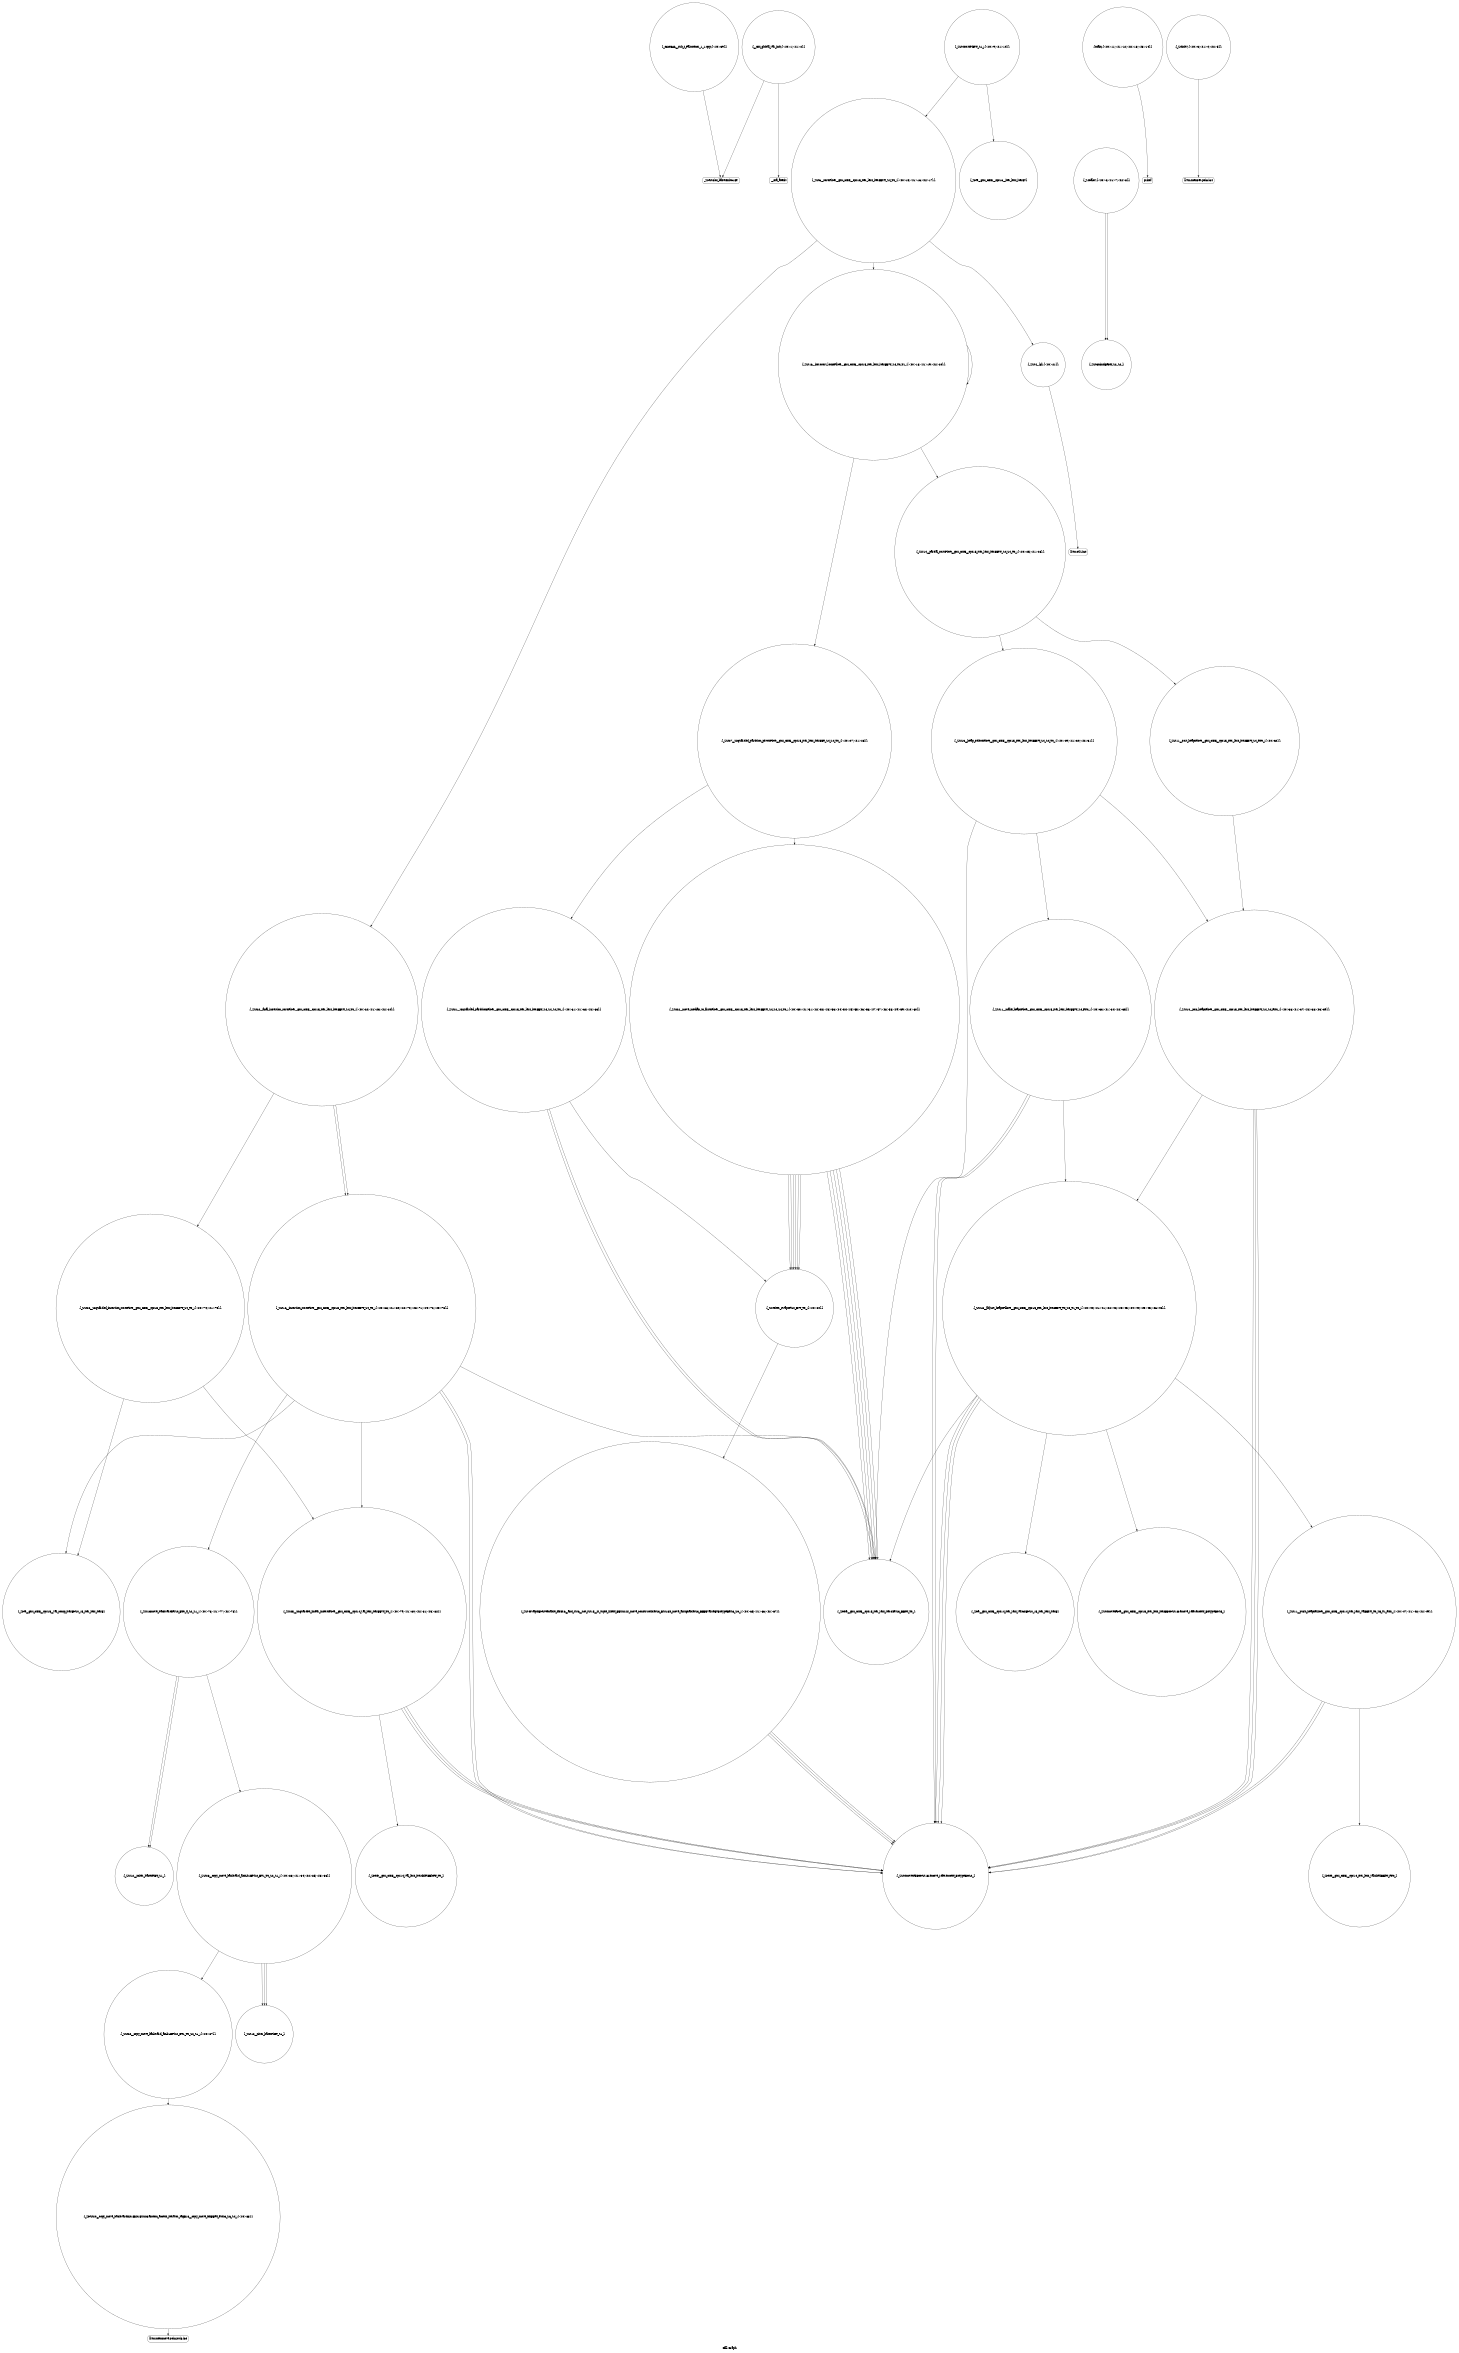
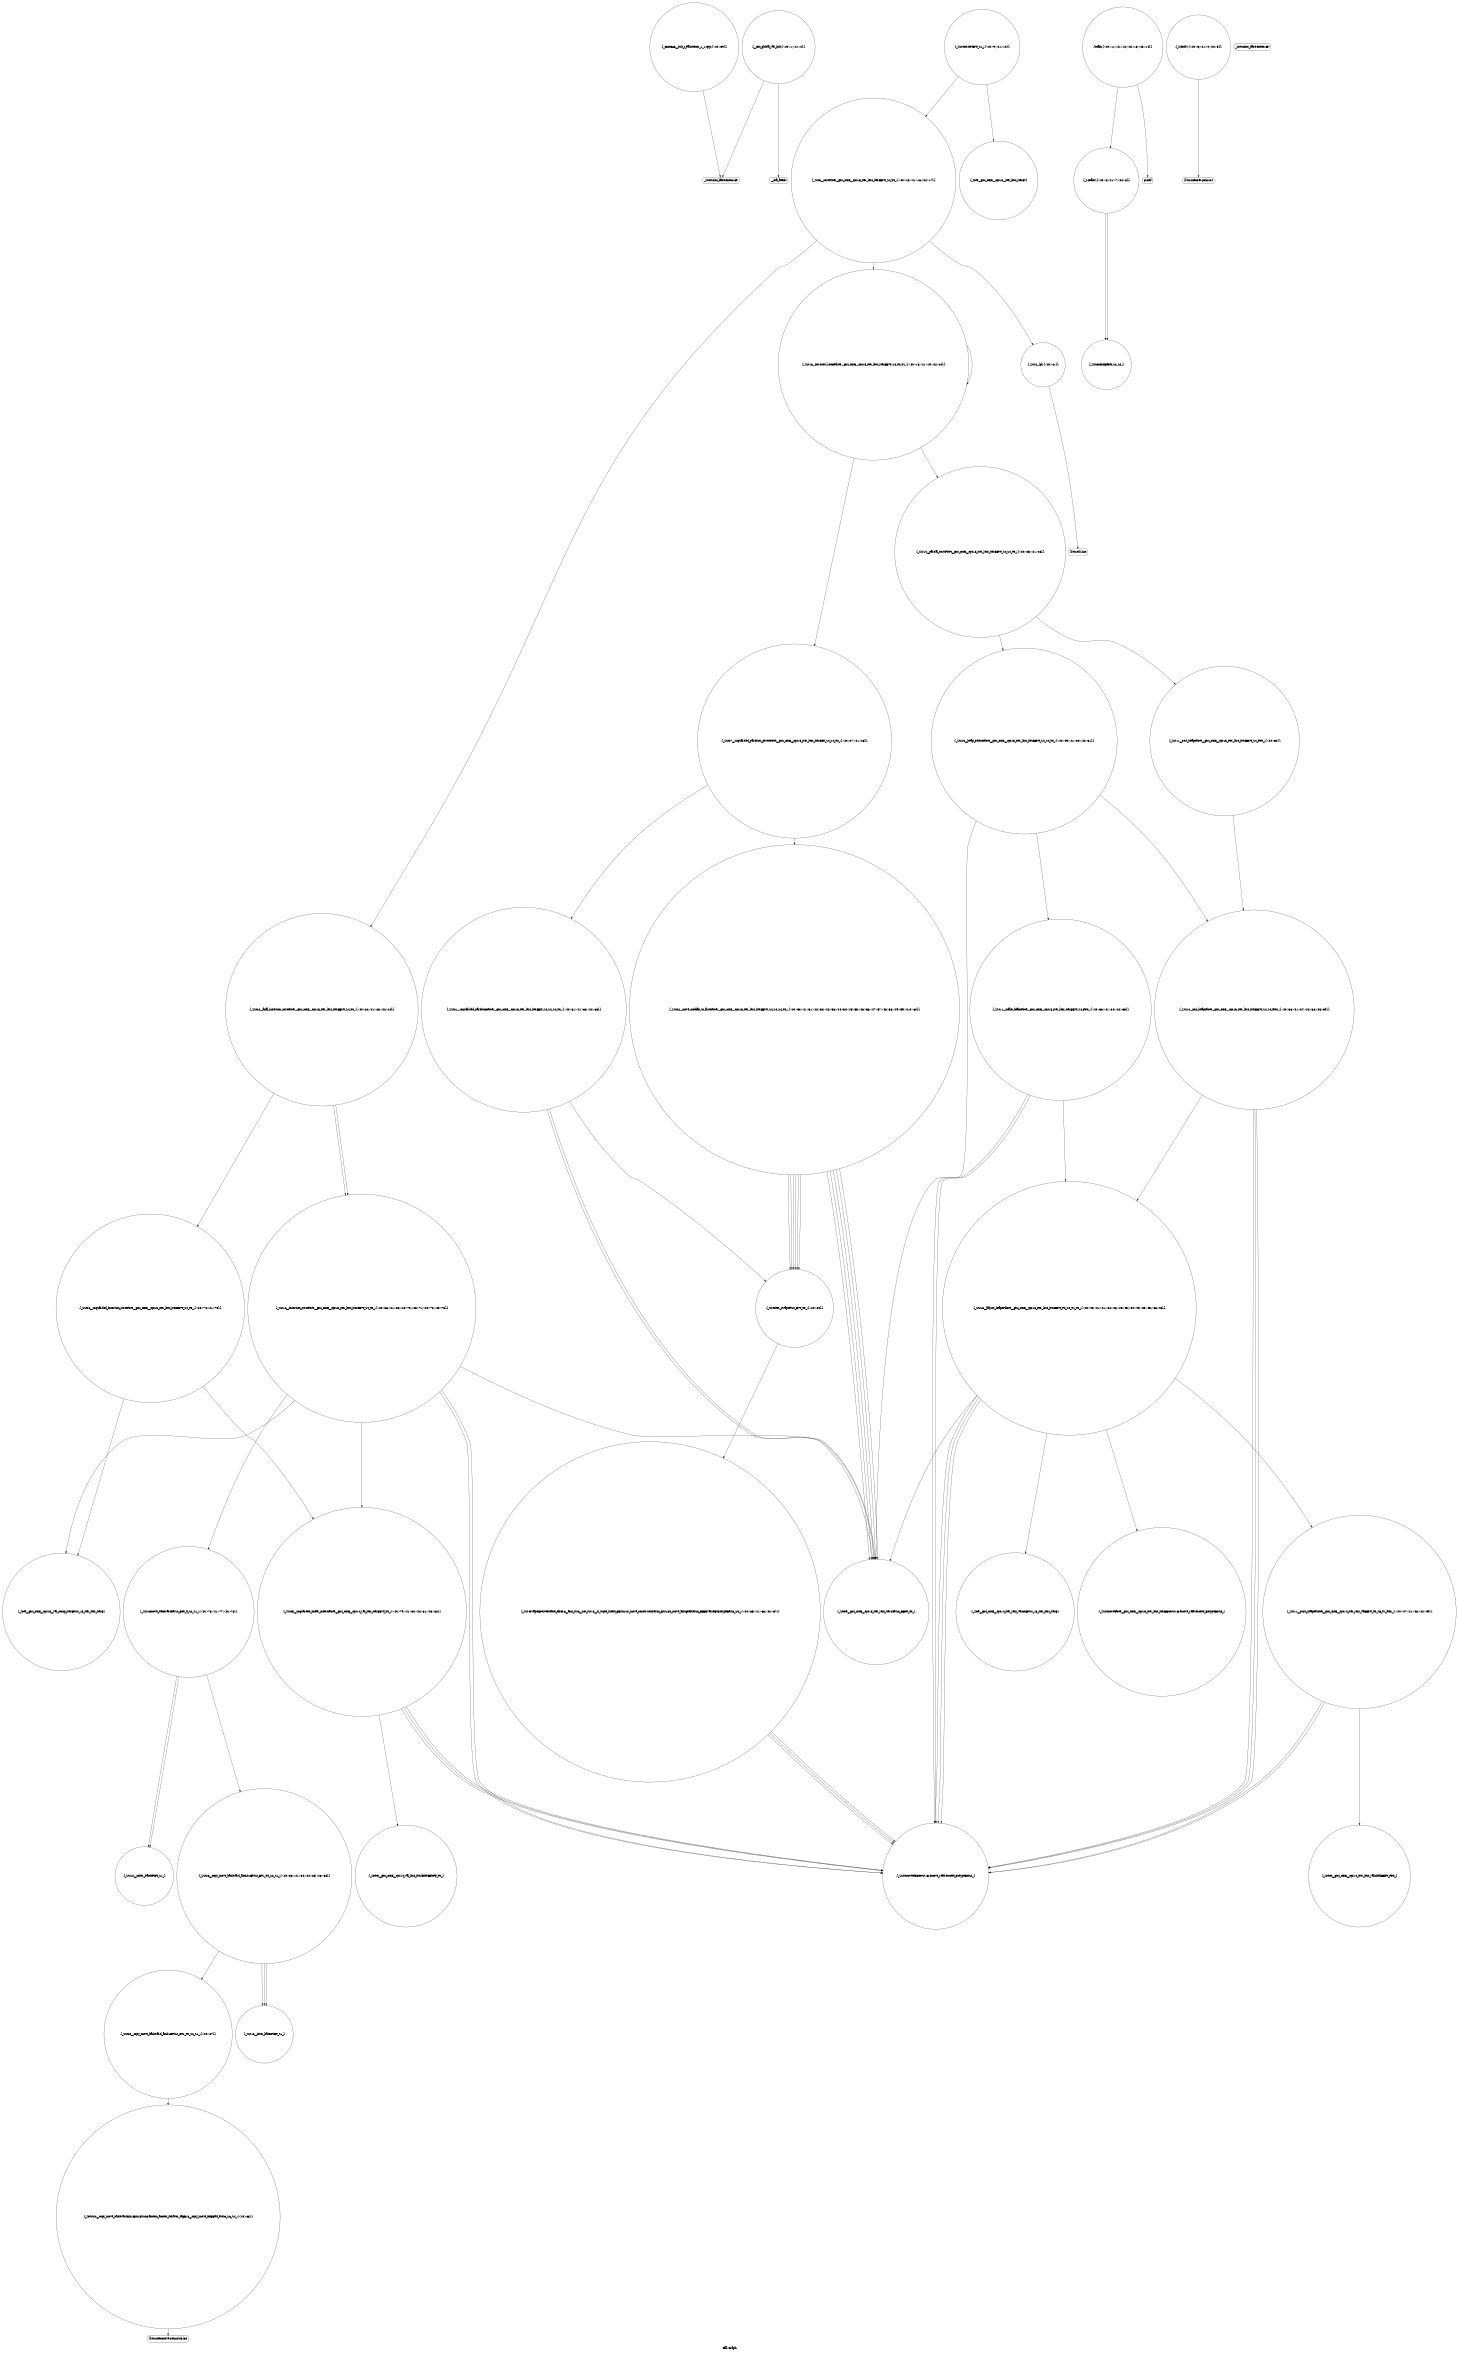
none -> (1252, 47)
none -> (1114, 117)
